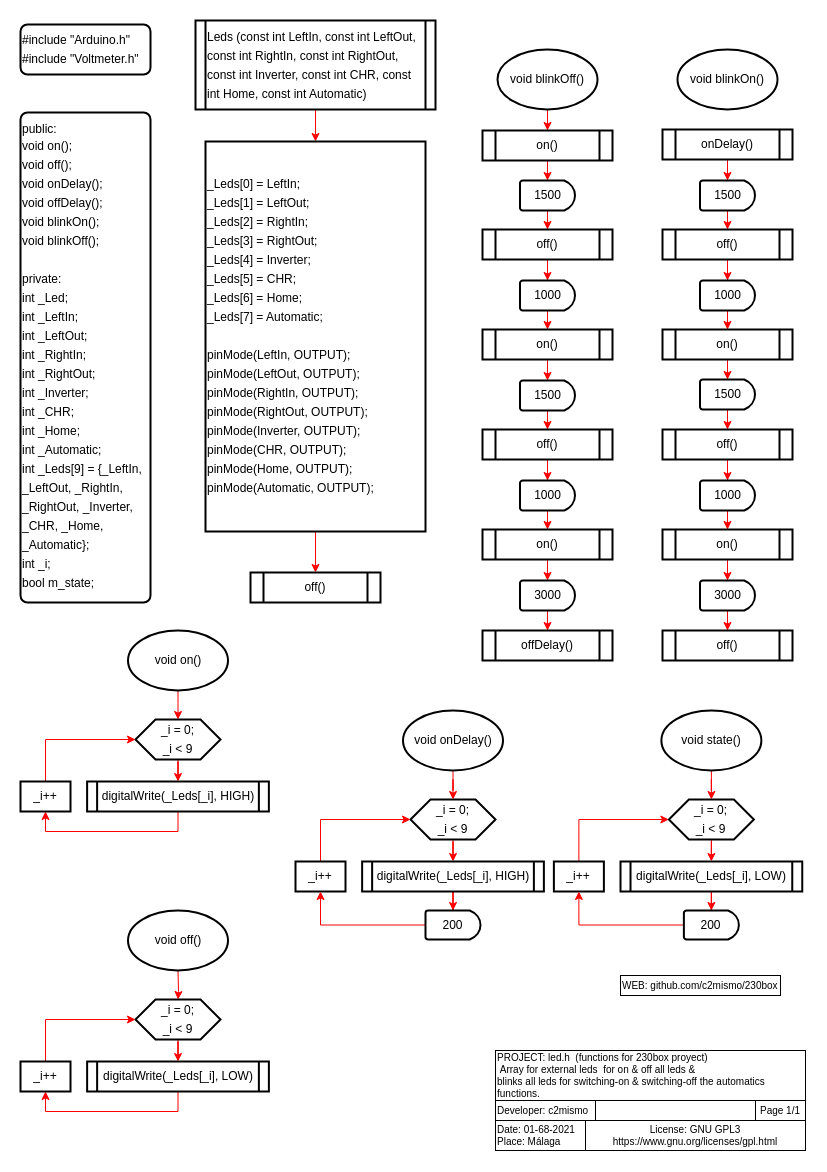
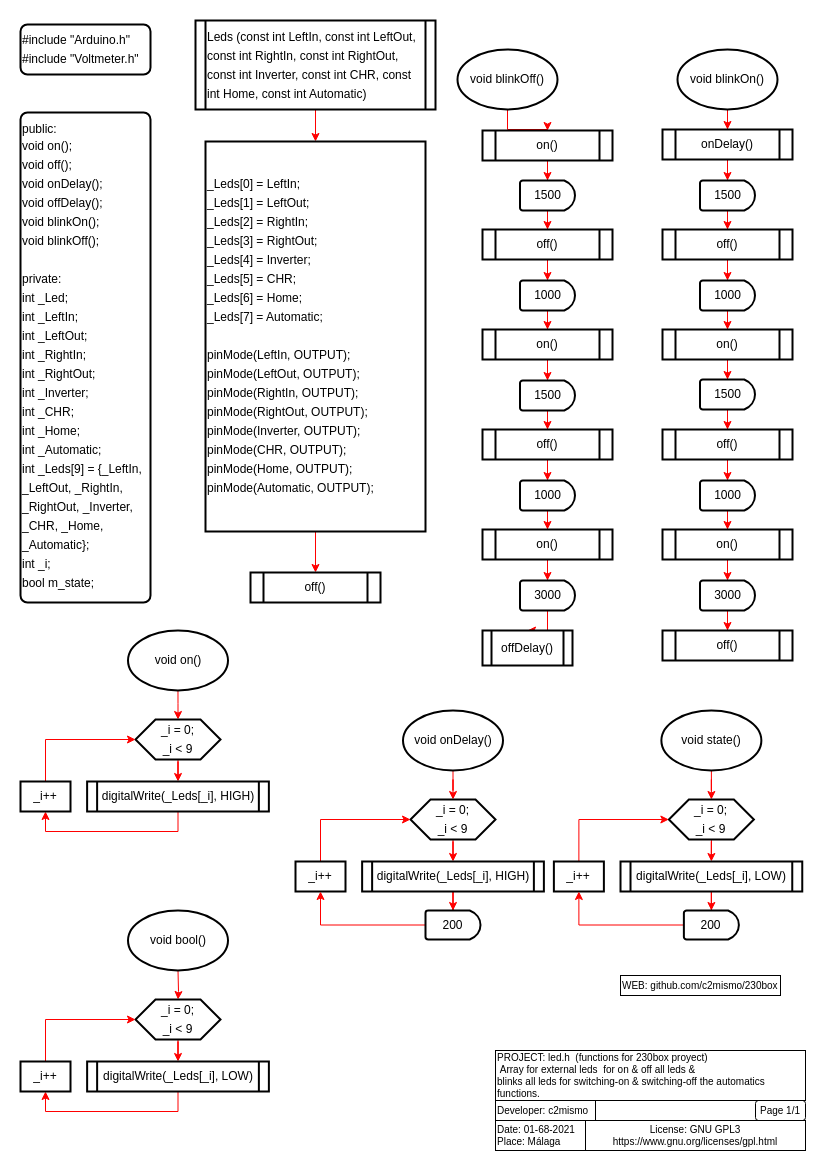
(548, 80) -> (508, 80)
none -> (728, 124)
(548, 646) -> (528, 648)
(179, 941) -> (179, 941)
(781, 1111) -> (781, 1111)
